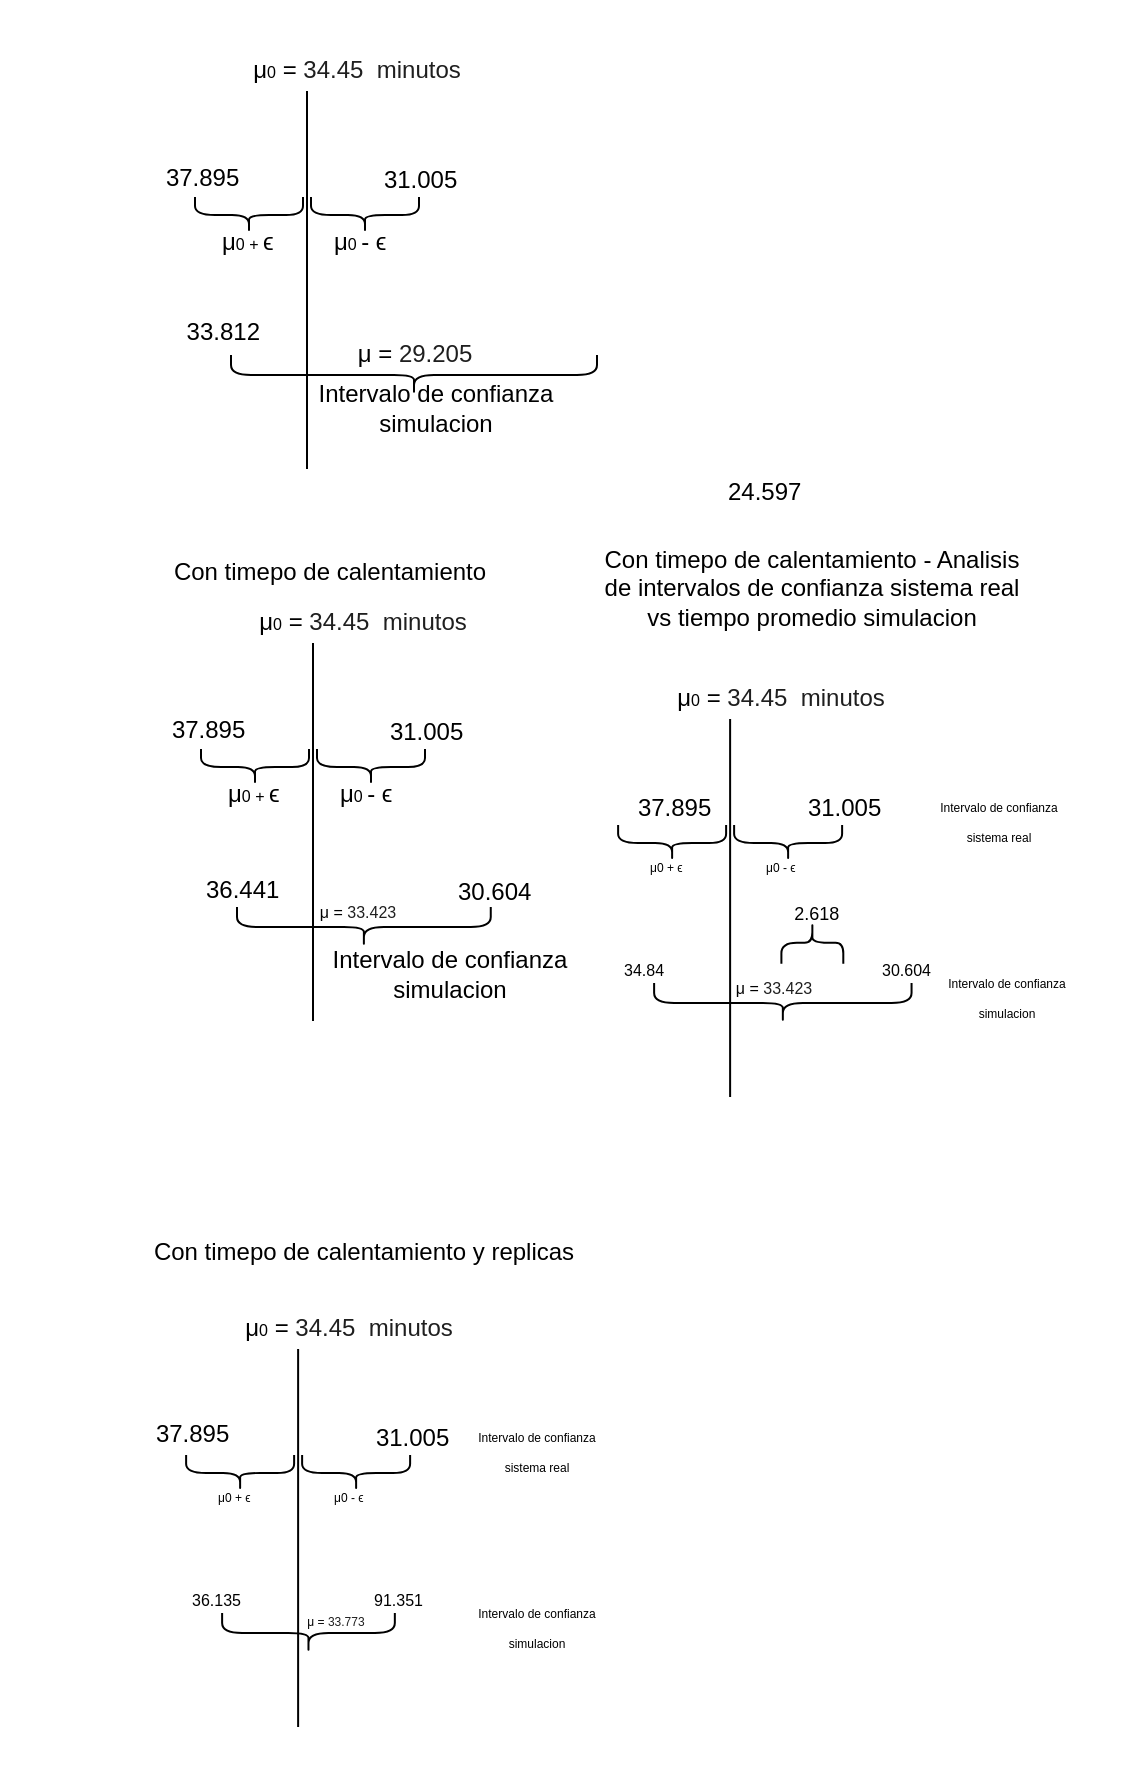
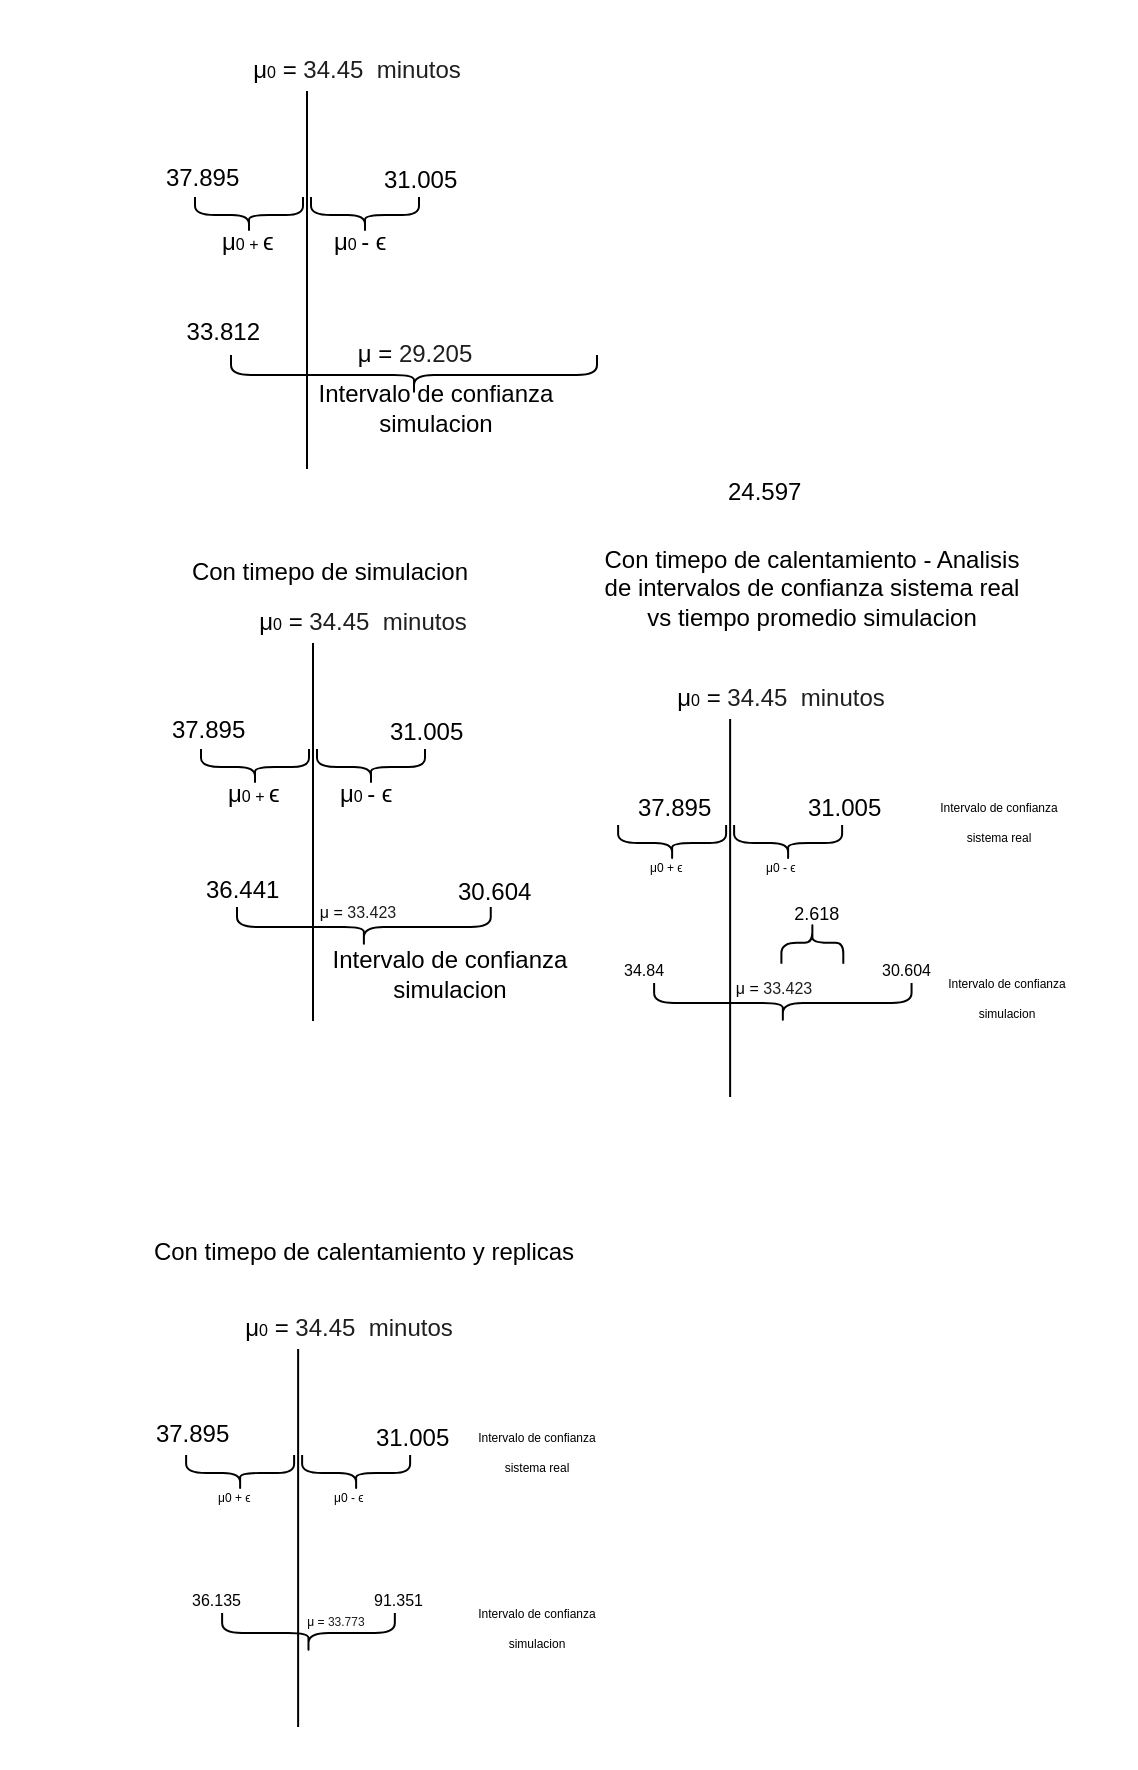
(331, 573) -> (331, 573)
